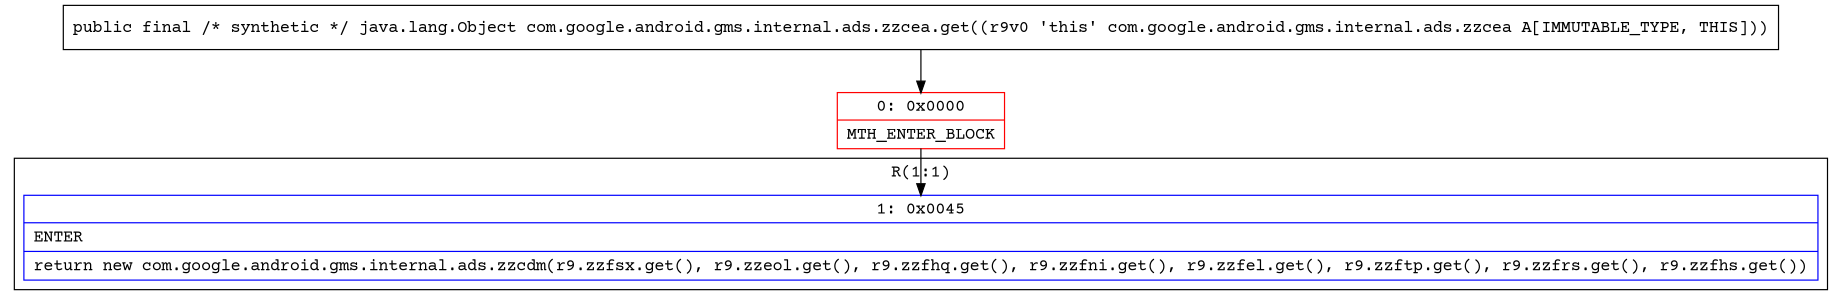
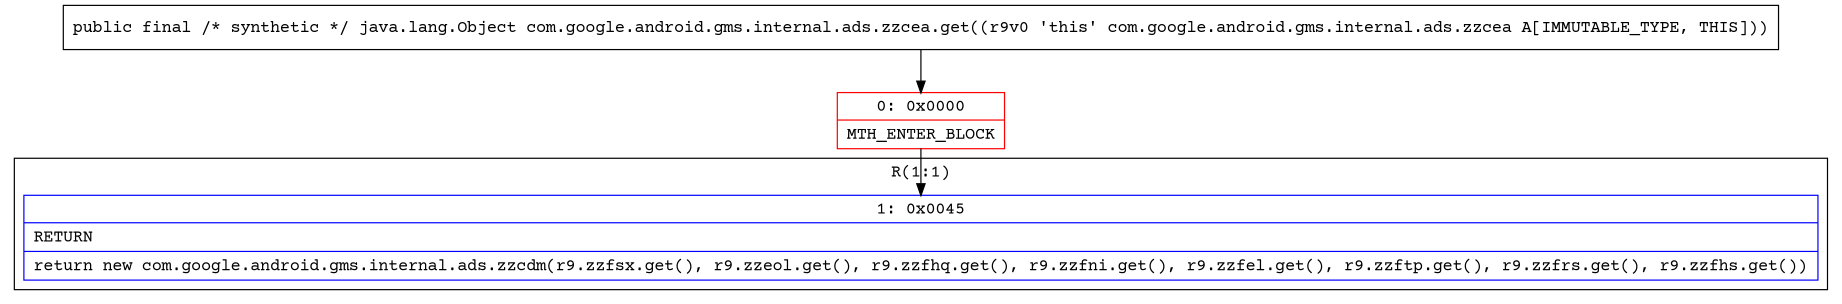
(59, 236) -> (63, 236)
